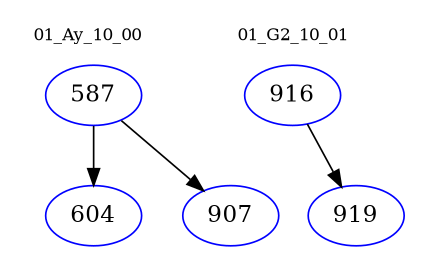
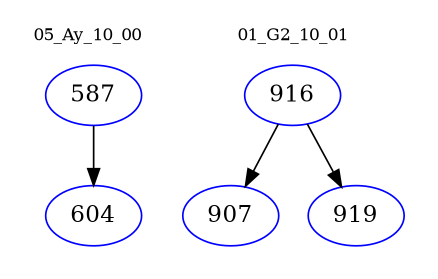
(88, 36) -> (88, 36)
(144, 140) -> (266, 148)
